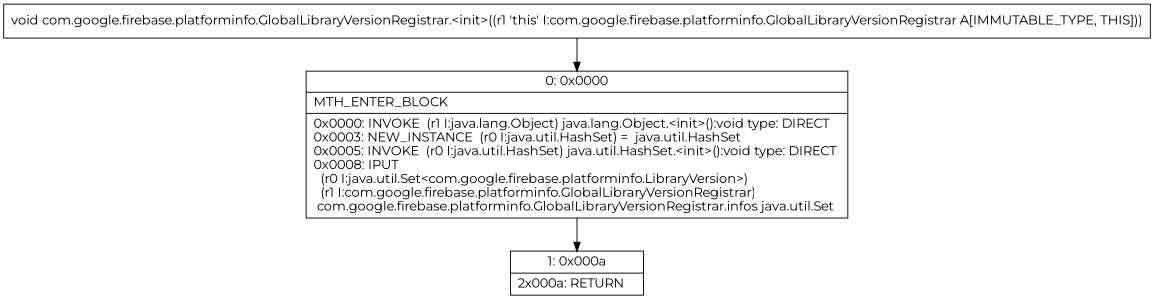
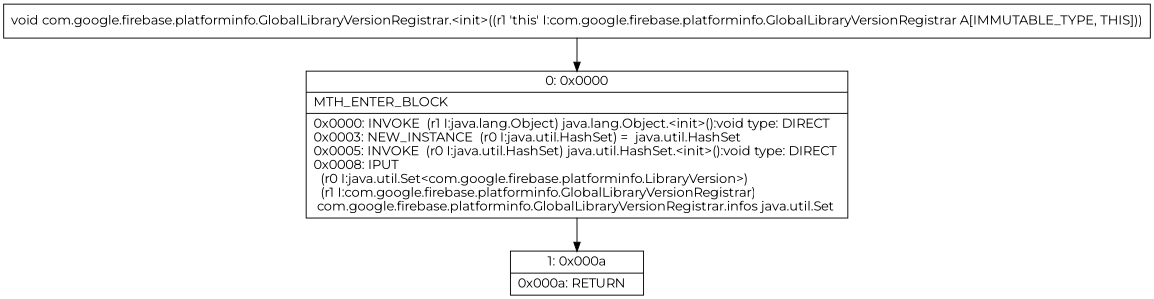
(576, 284) -> (577, 284)
